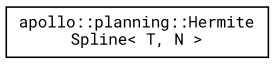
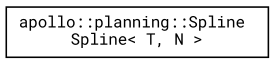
(137, 32) -> (137, 32)
